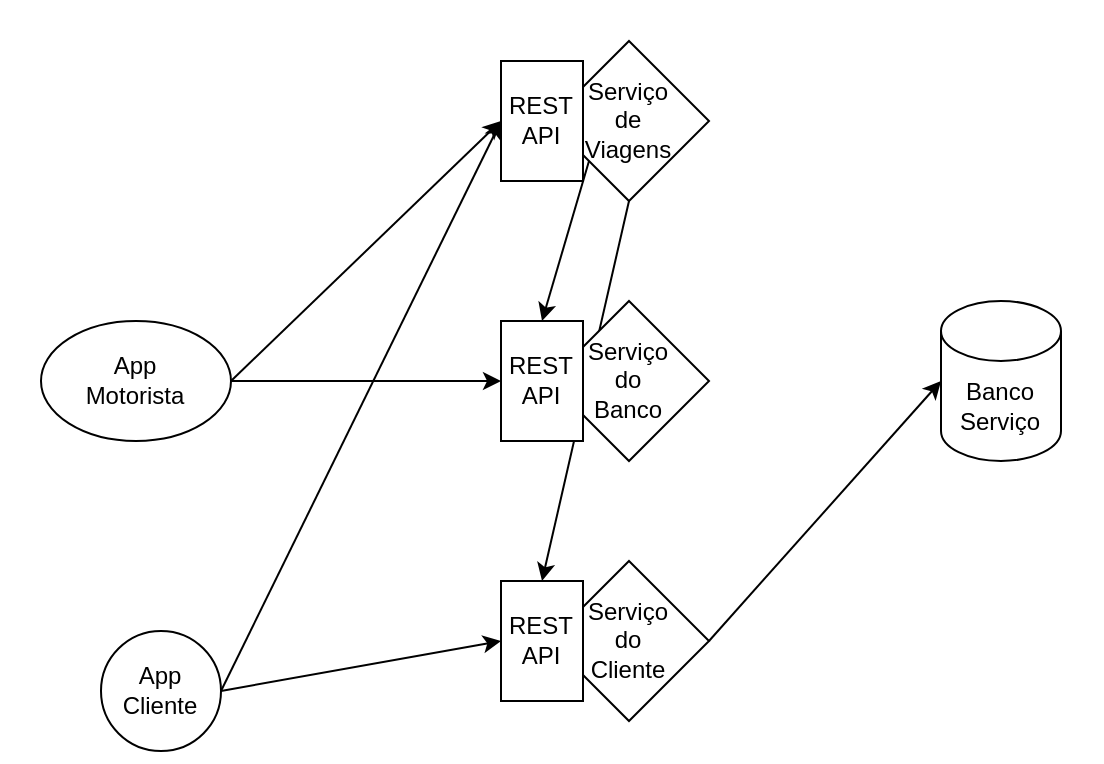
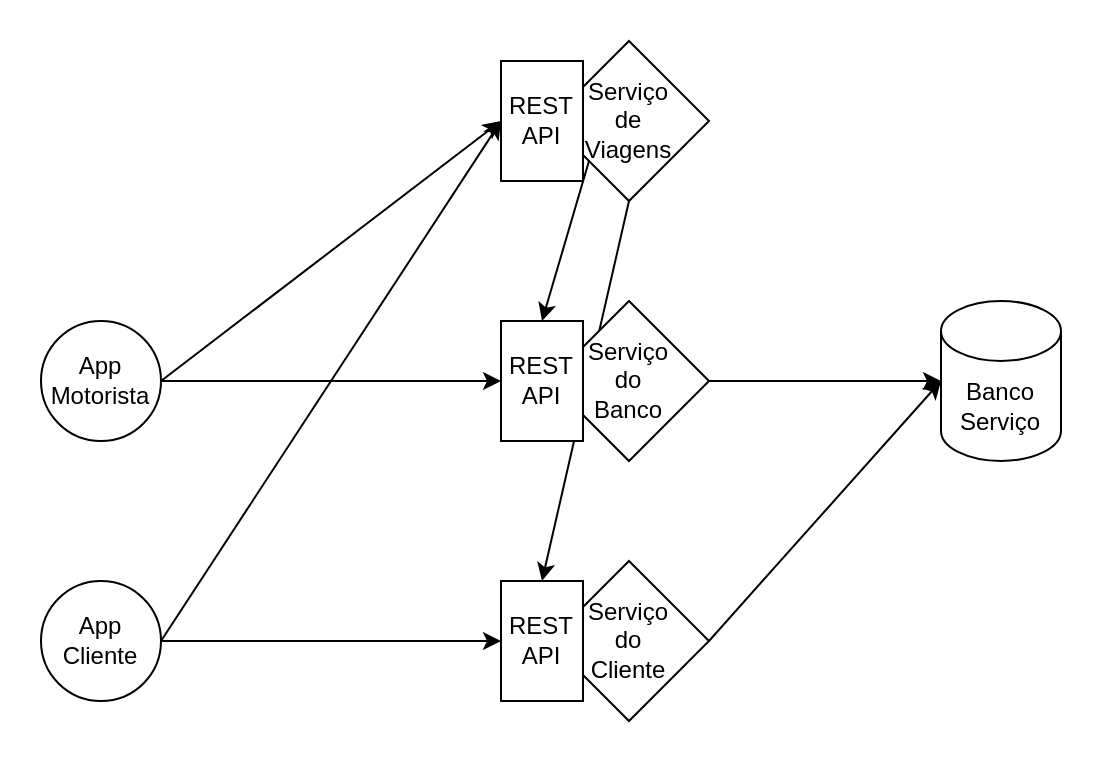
(136, 381) -> (101, 381)
none -> (819, 381)
(161, 691) -> (101, 641)
